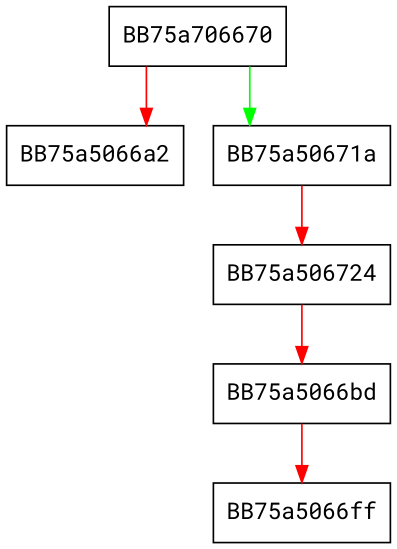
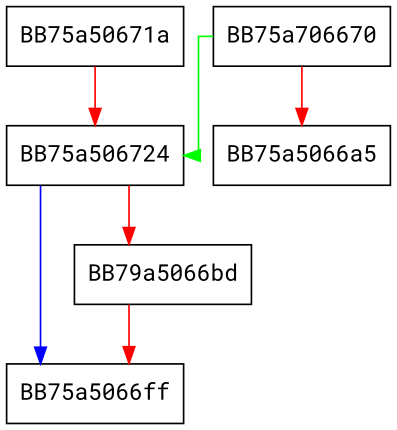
(250, 87) -> (198, 89)
(95, 155) -> (302, 155)
none -> (41, 266)
(302, 394) -> (163, 275)
